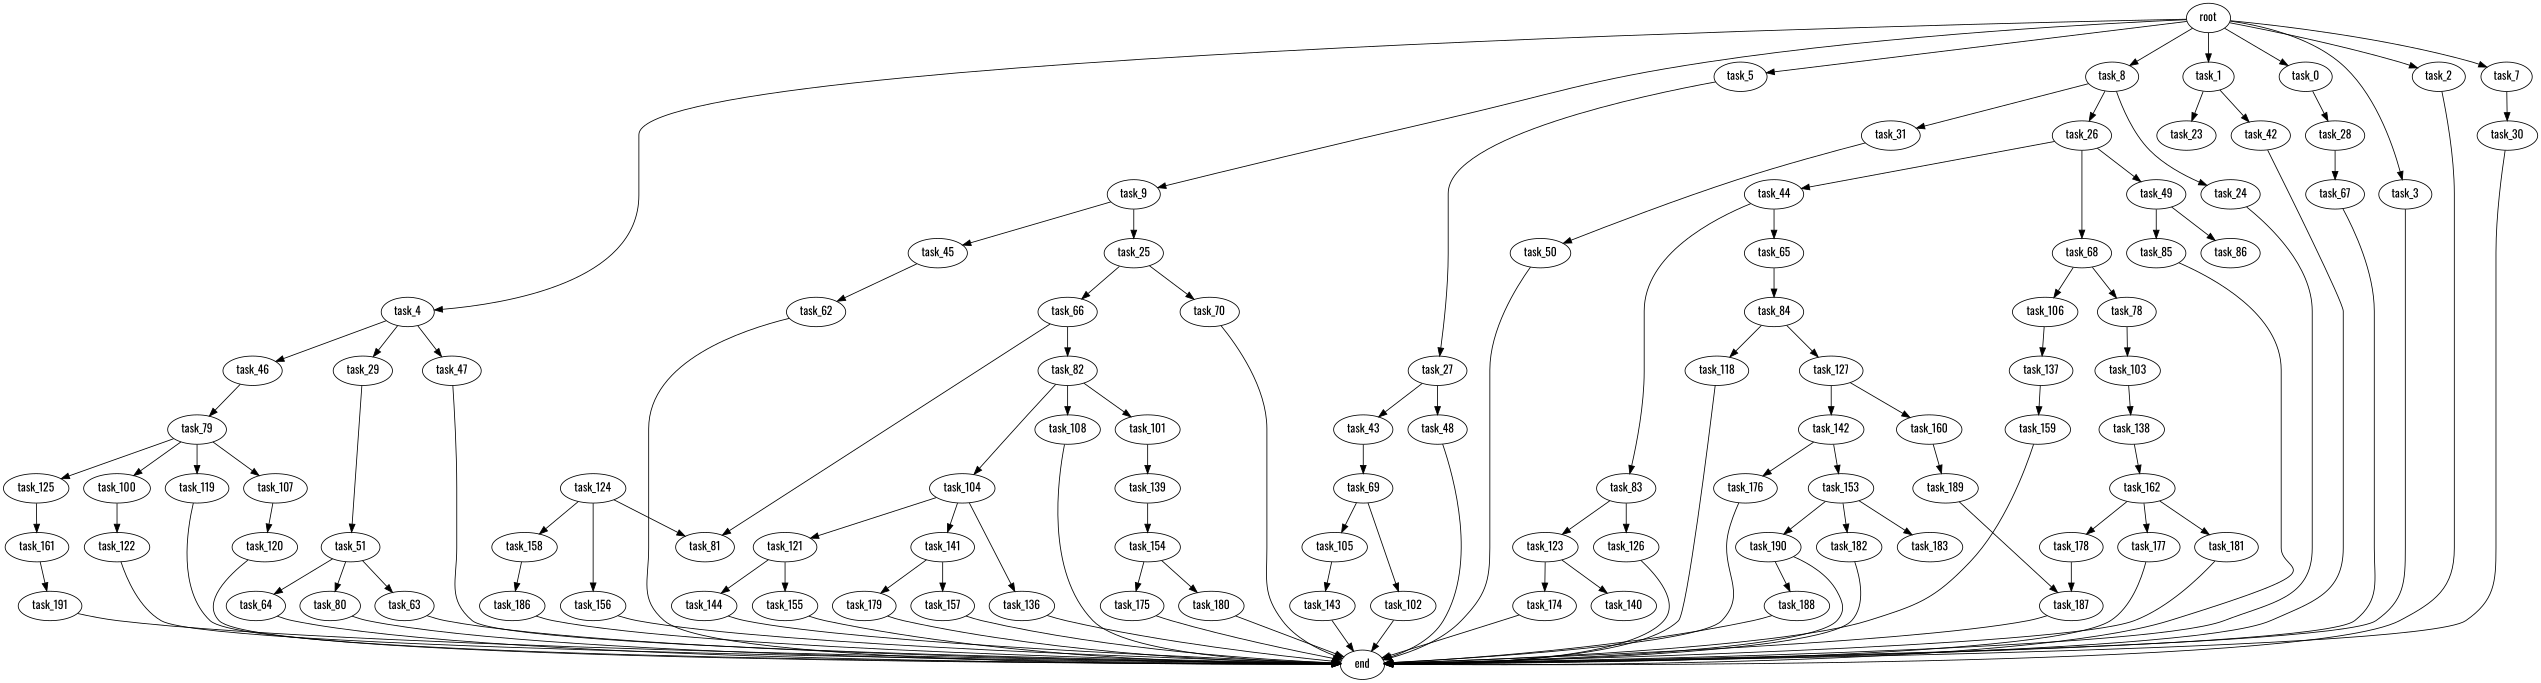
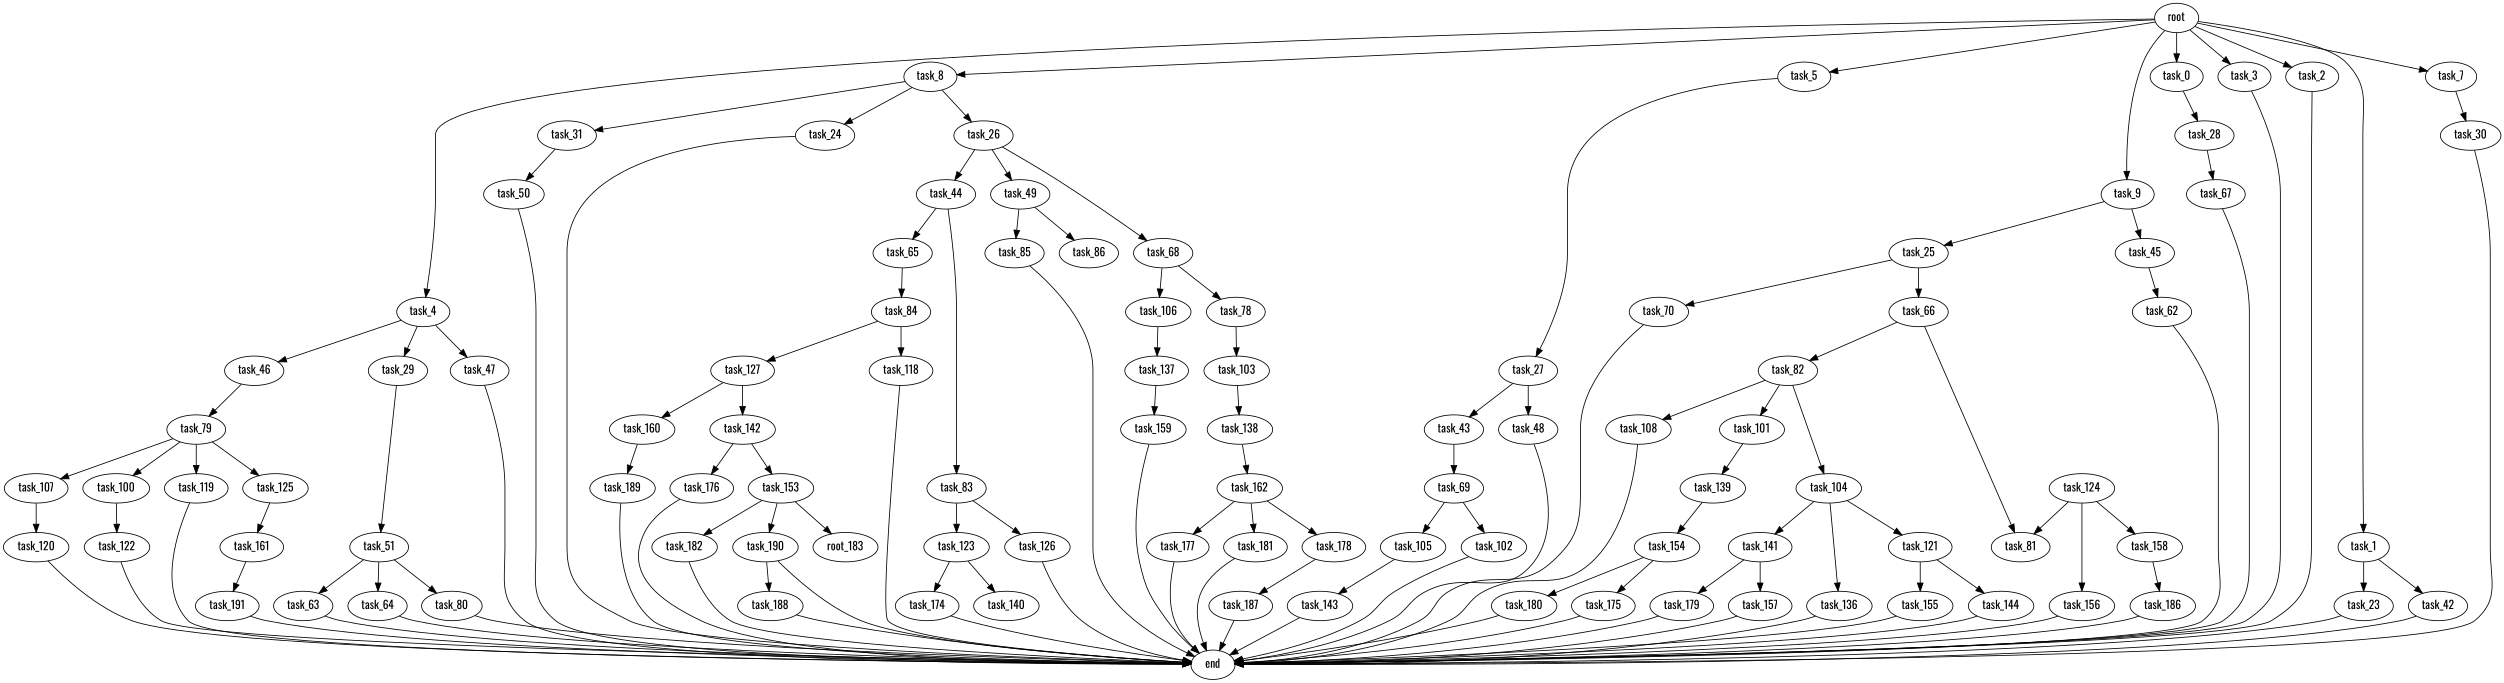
(2005, 544) -> (853, 652)
(1930, 547) -> (845, 547)
none -> (1793, 656)
